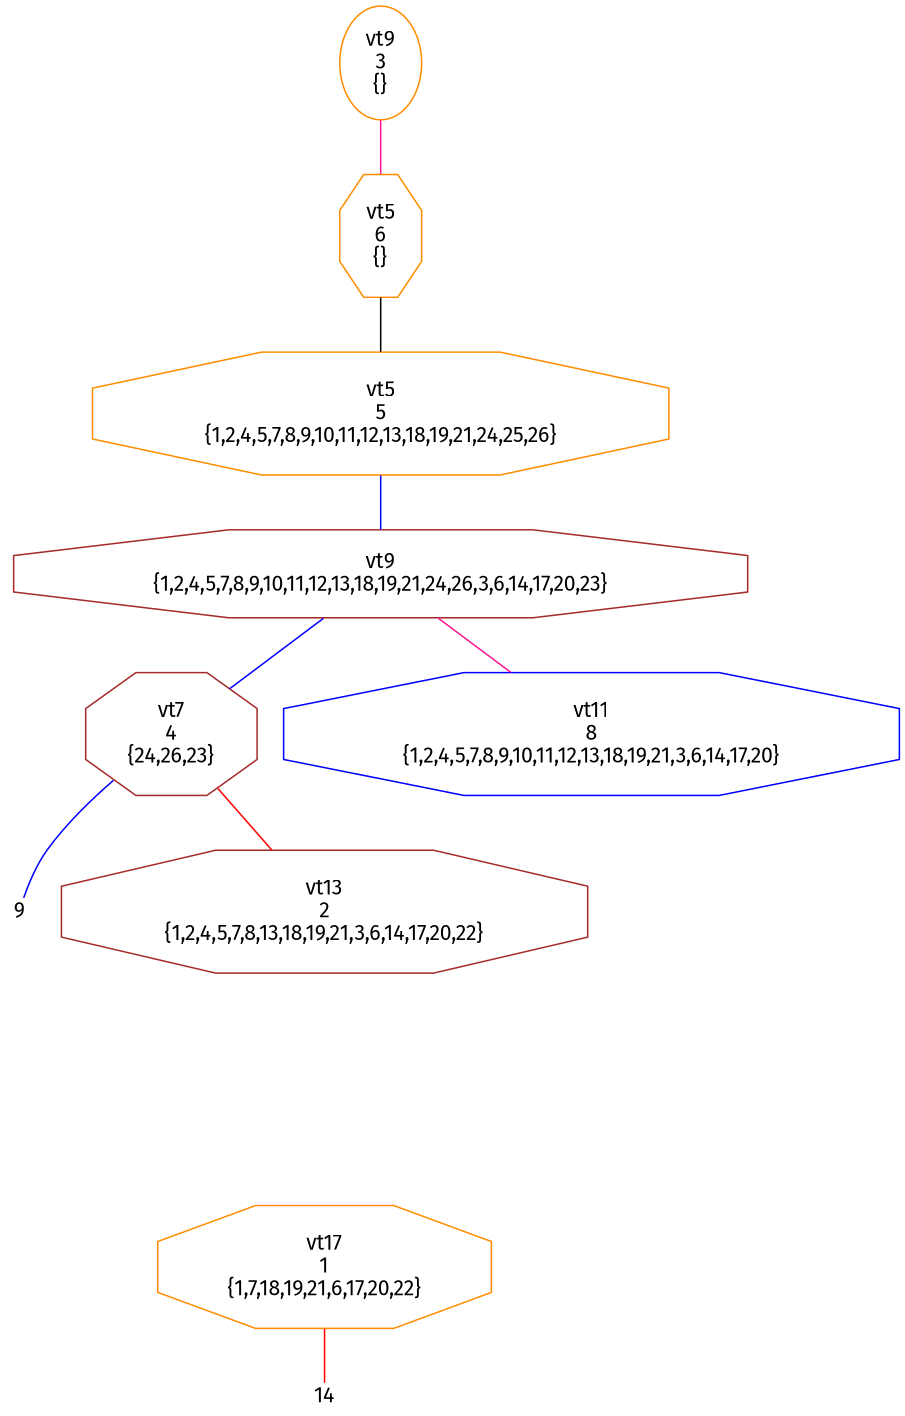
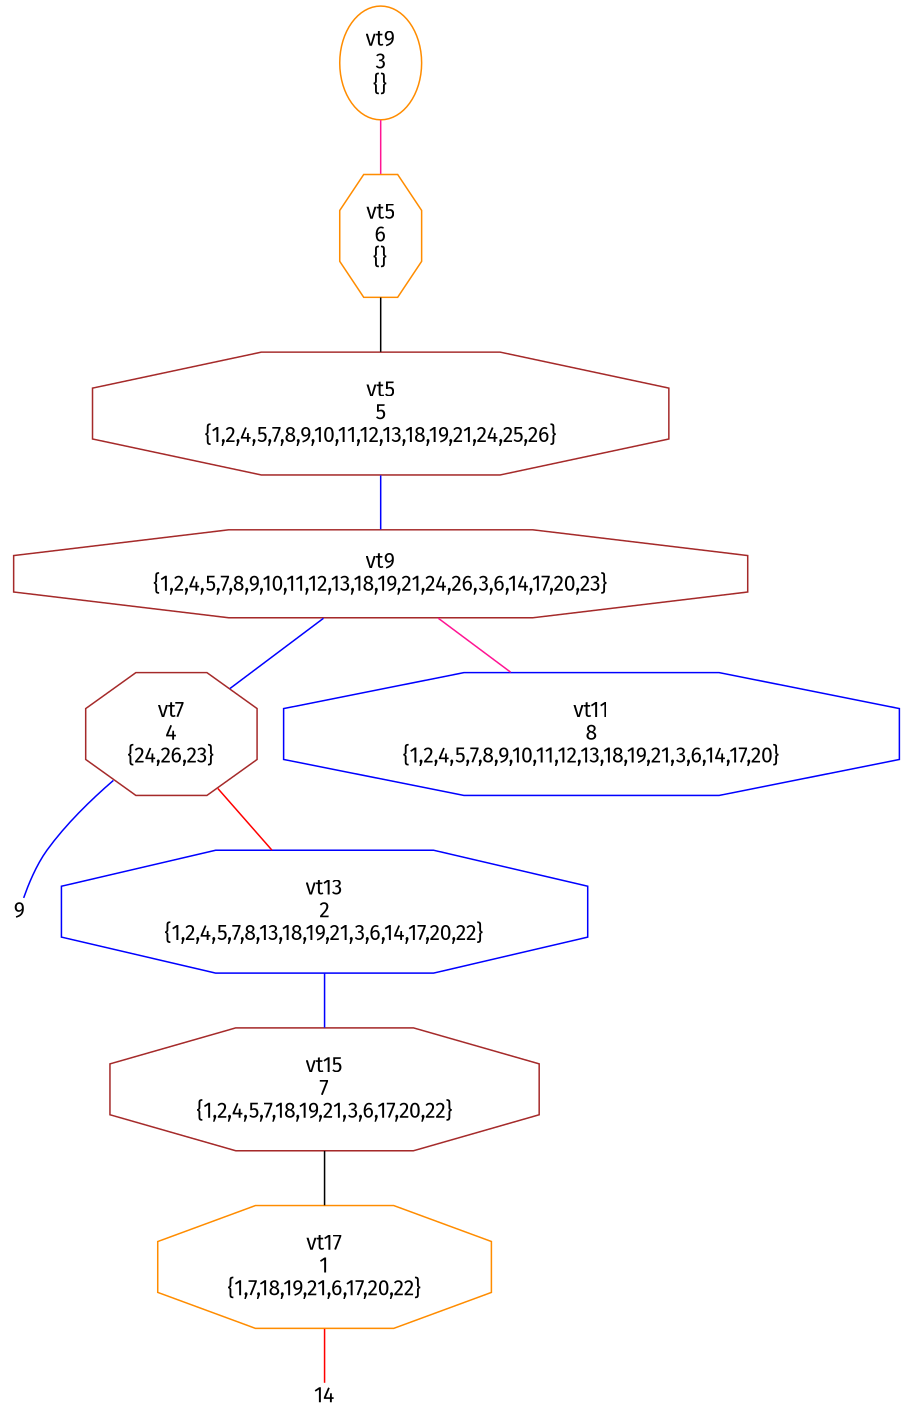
(381, 414) -> (381, 414)
(325, 912) -> (325, 912)
none -> (325, 1089)
